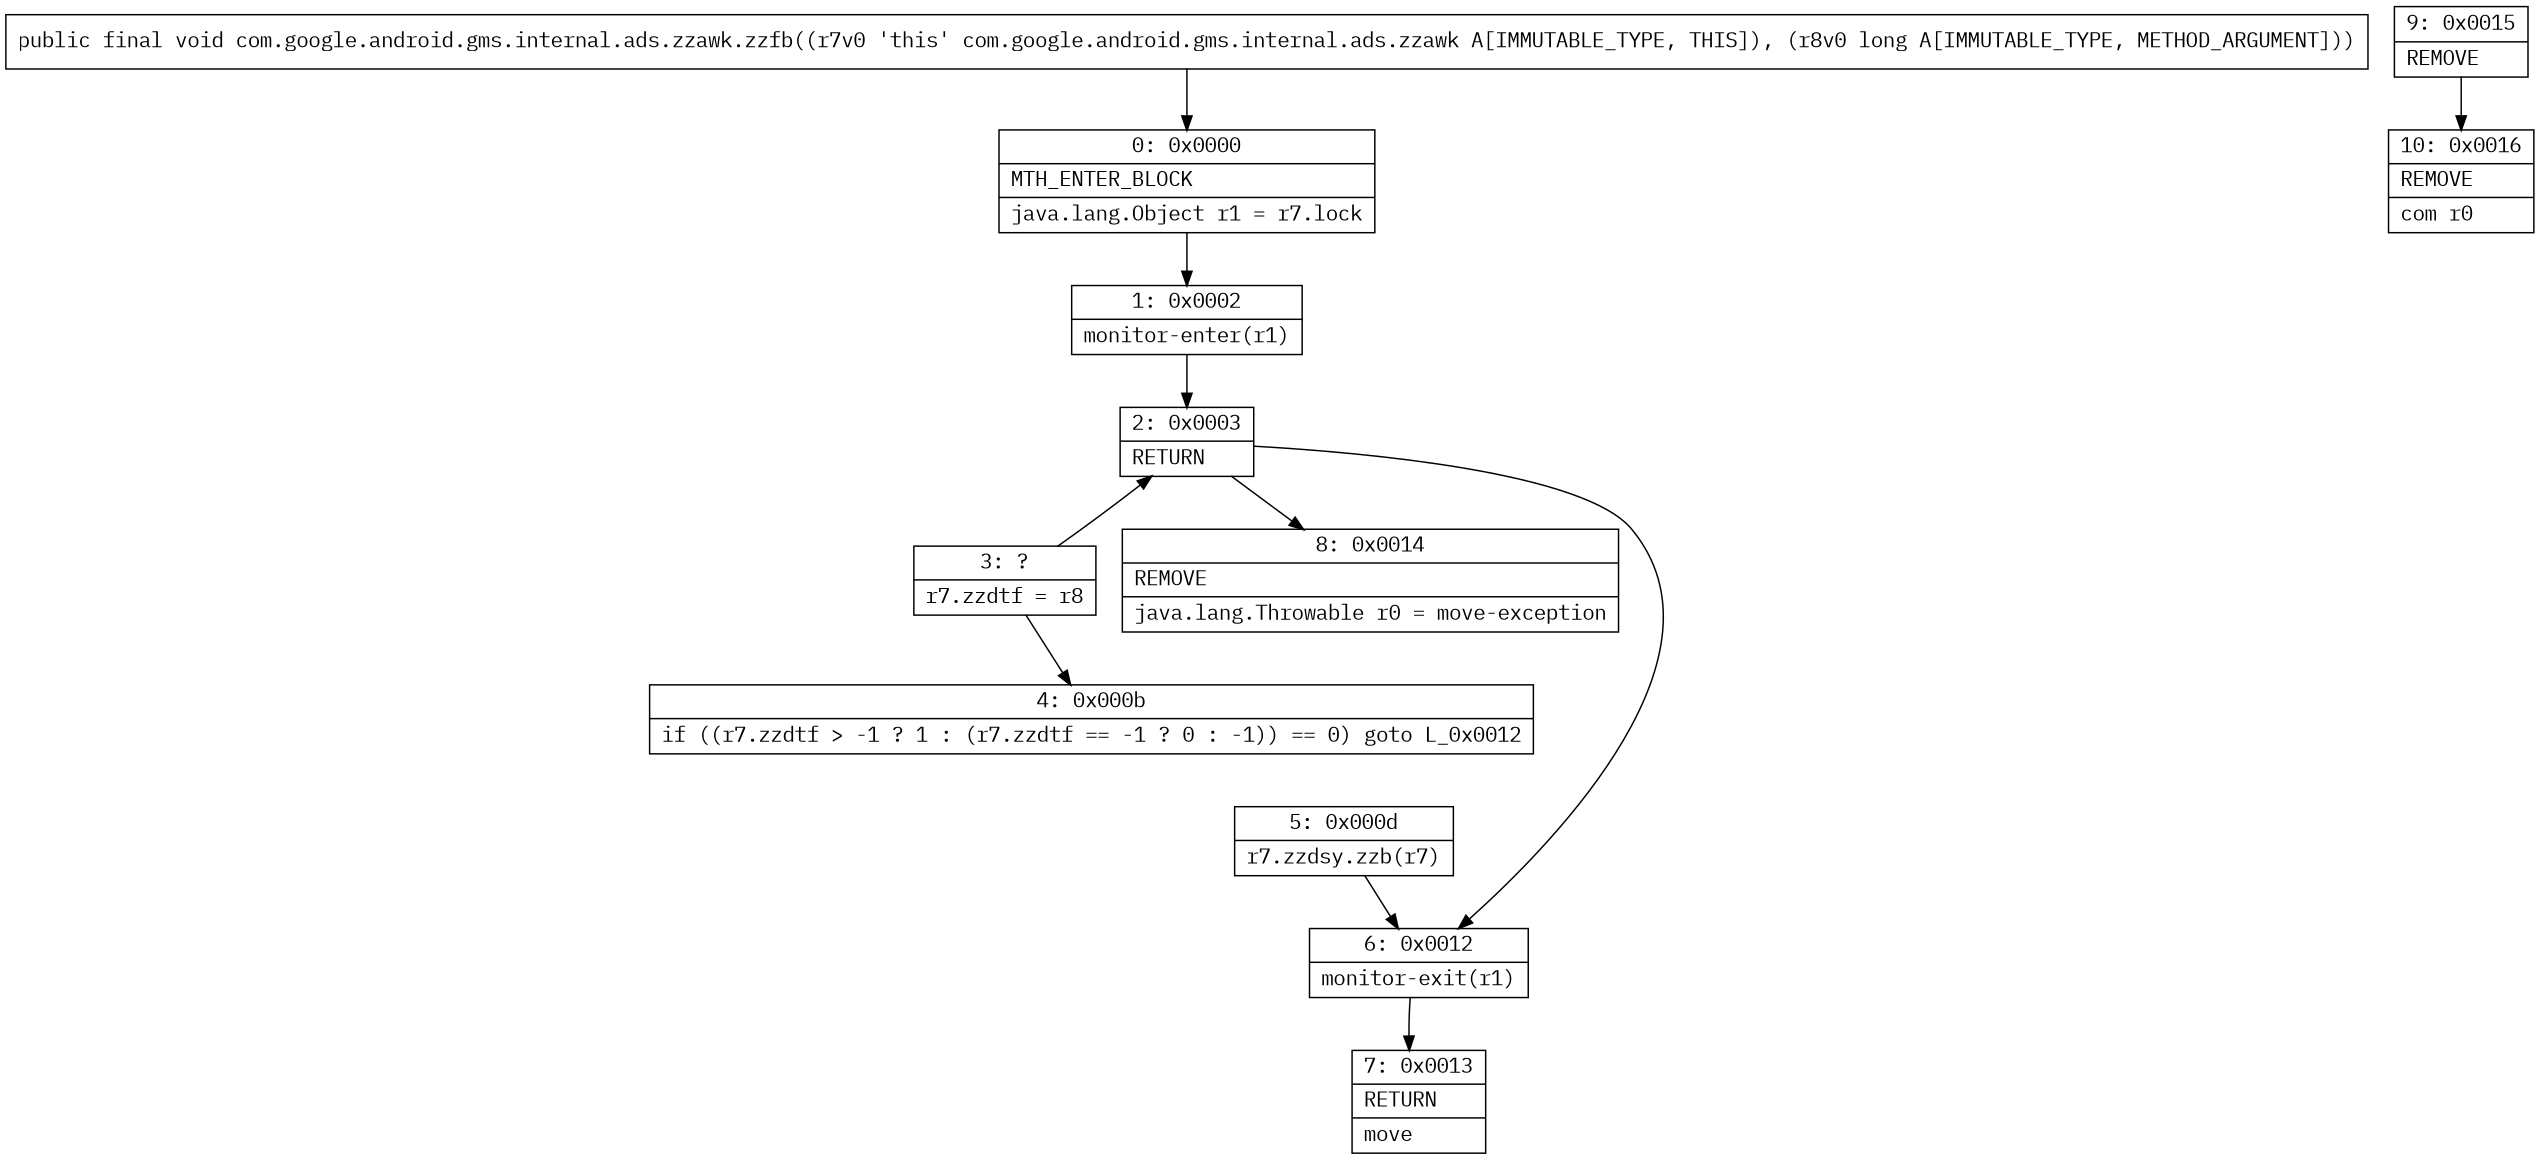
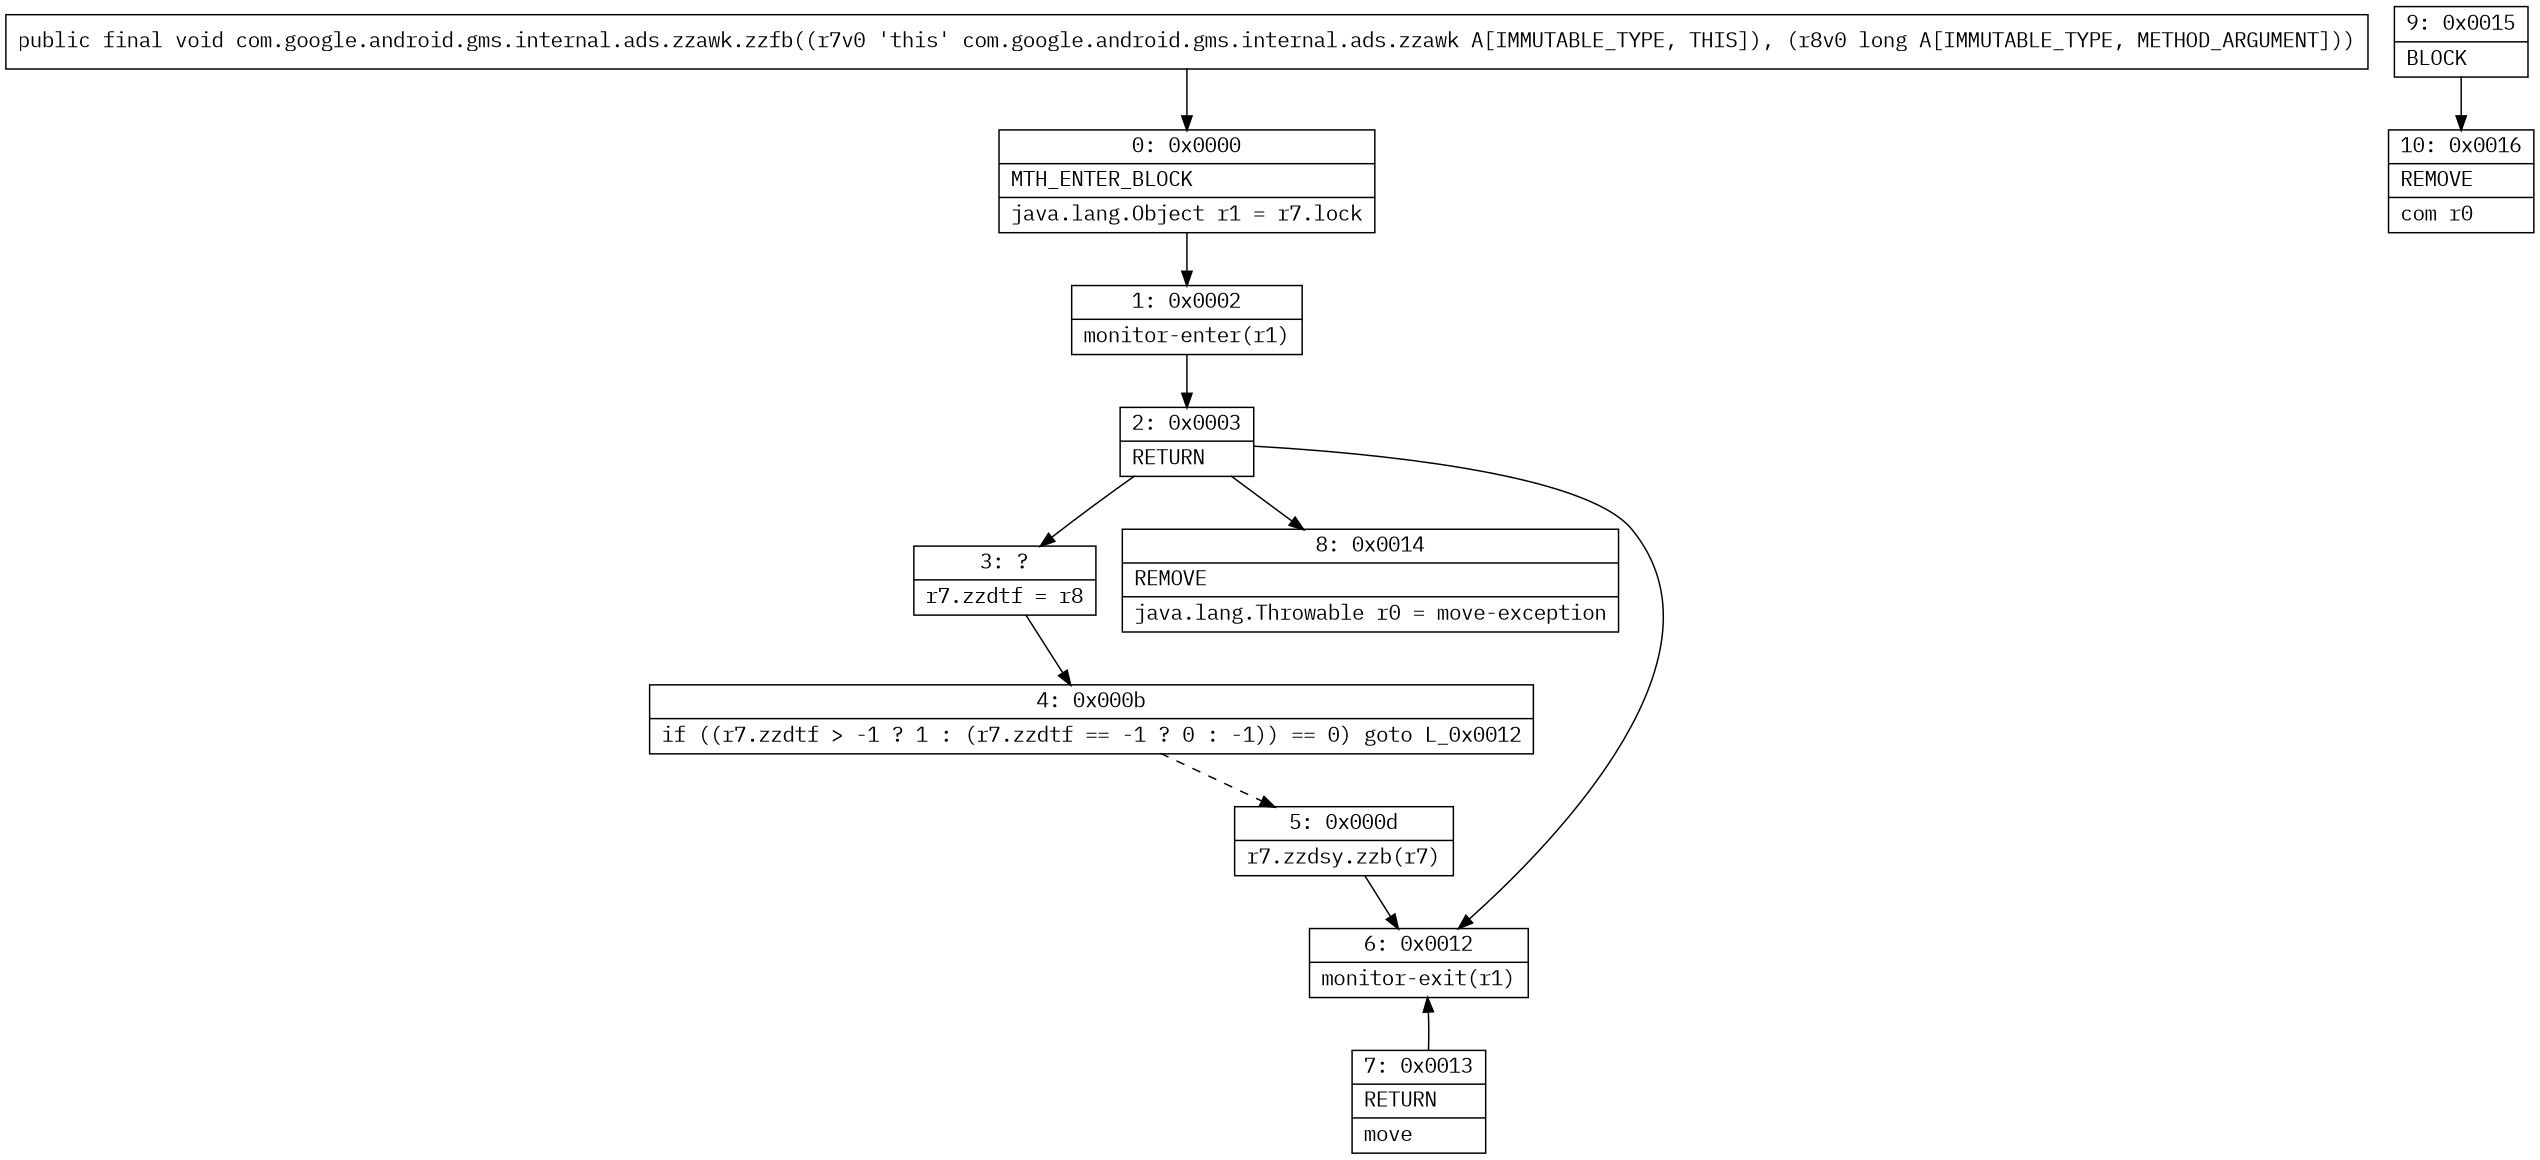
(2443, 59) -> (2437, 59)
(1099, 516) -> (1093, 506)
none -> (1211, 777)
(1409, 1017) -> (1429, 1032)
